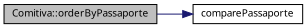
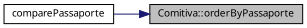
(170, 14) -> (127, 14)
